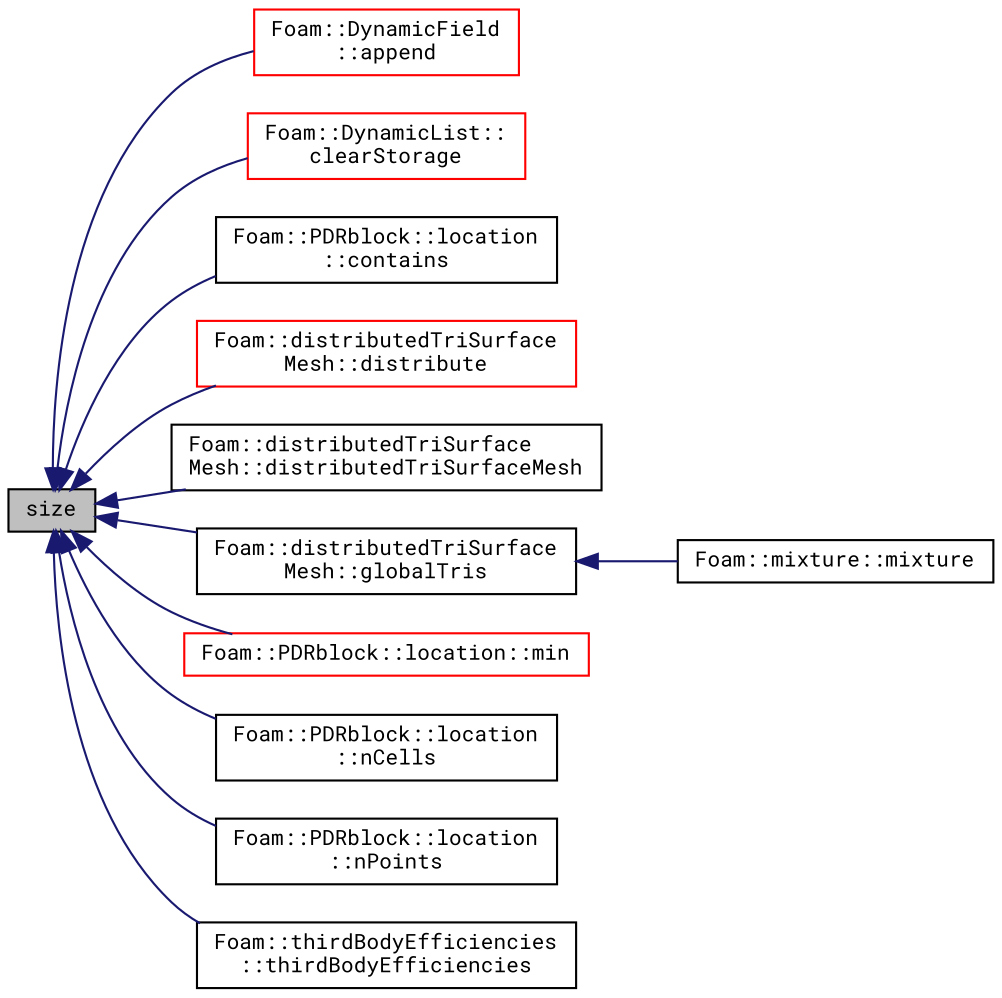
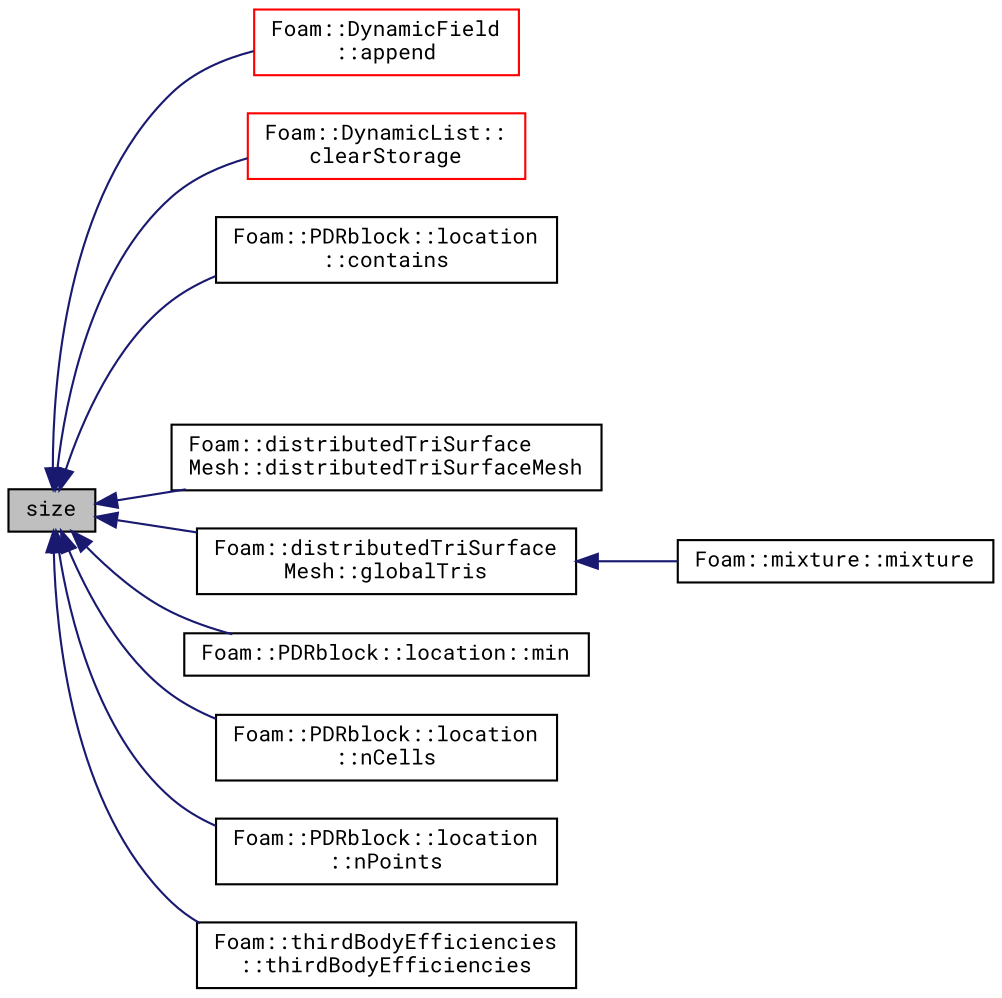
(387, 354) -> none
(387, 654) -> (387, 654)
